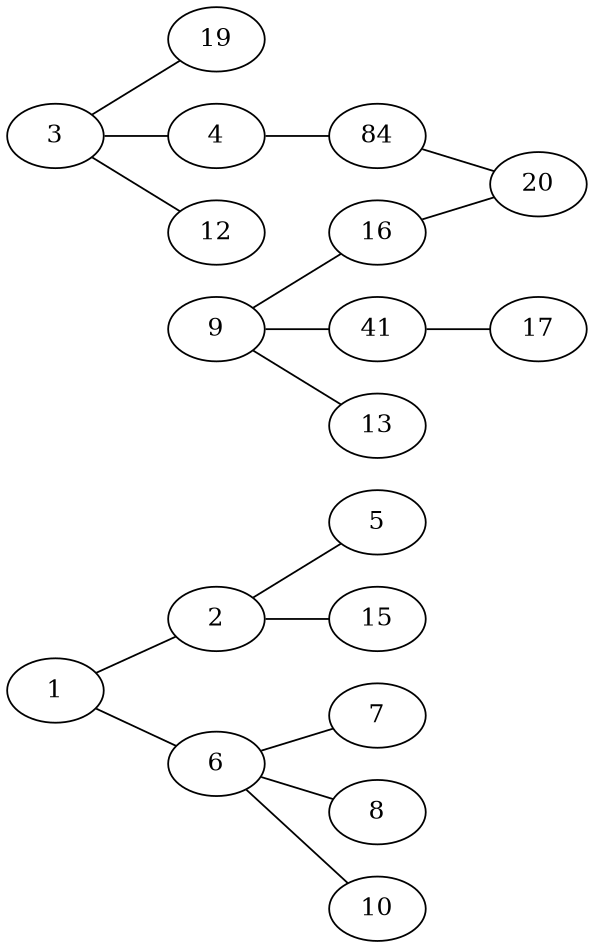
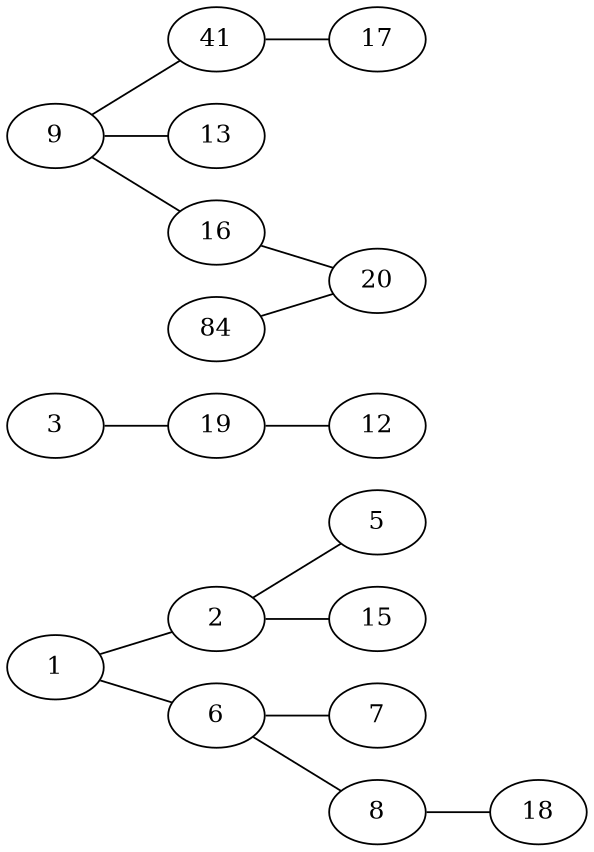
(216, 136) -> none
(136, 184) -> (297, 426)
none -> (538, 812)
(377, 909) -> none
